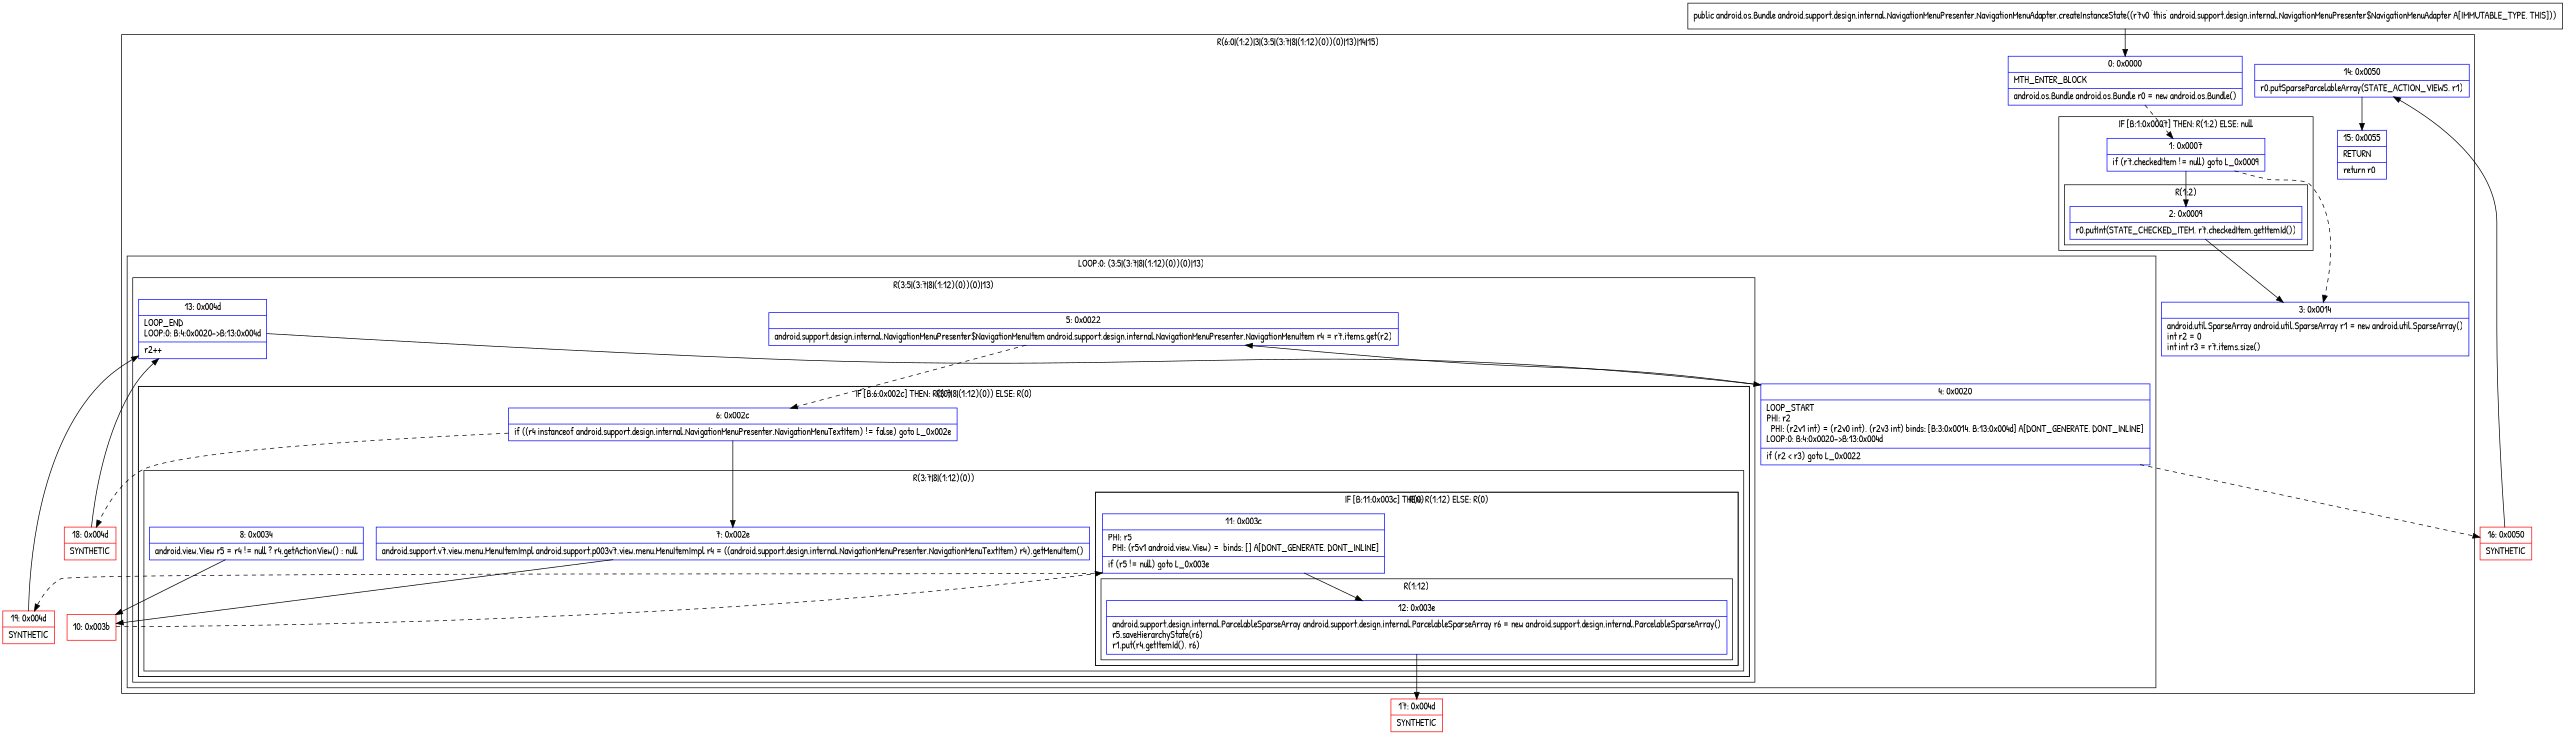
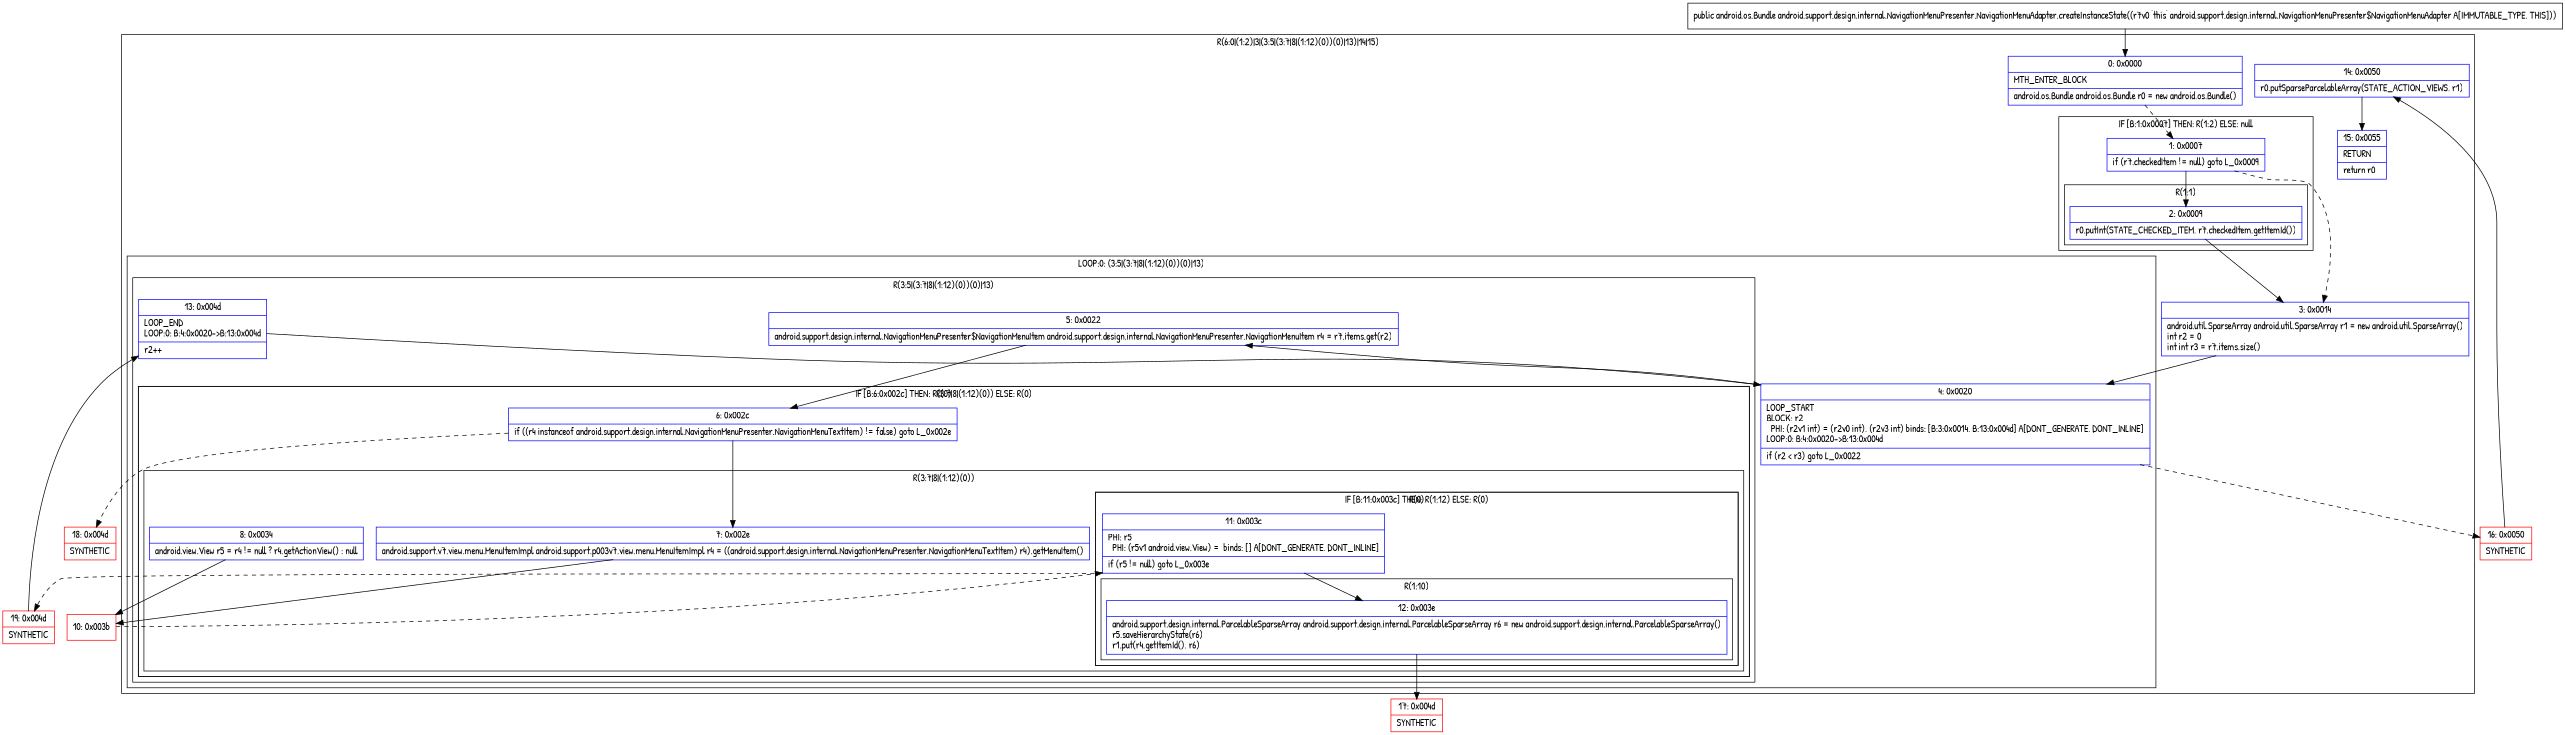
(2186, 193) -> (2186, 193)
none -> (2165, 369)
(912, 376) -> (912, 376)
(1780, 418) -> (1786, 418)
(110, 440) -> none
(1417, 587) -> (1417, 587)
